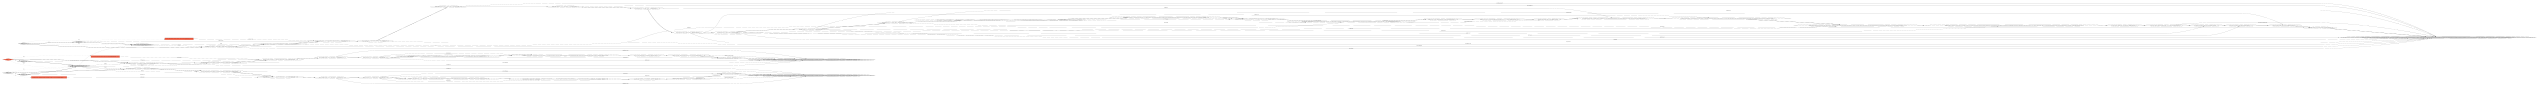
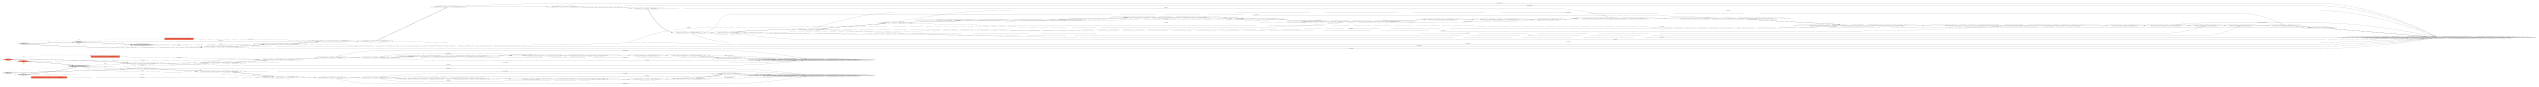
(24, 61) -> (24, 61)
